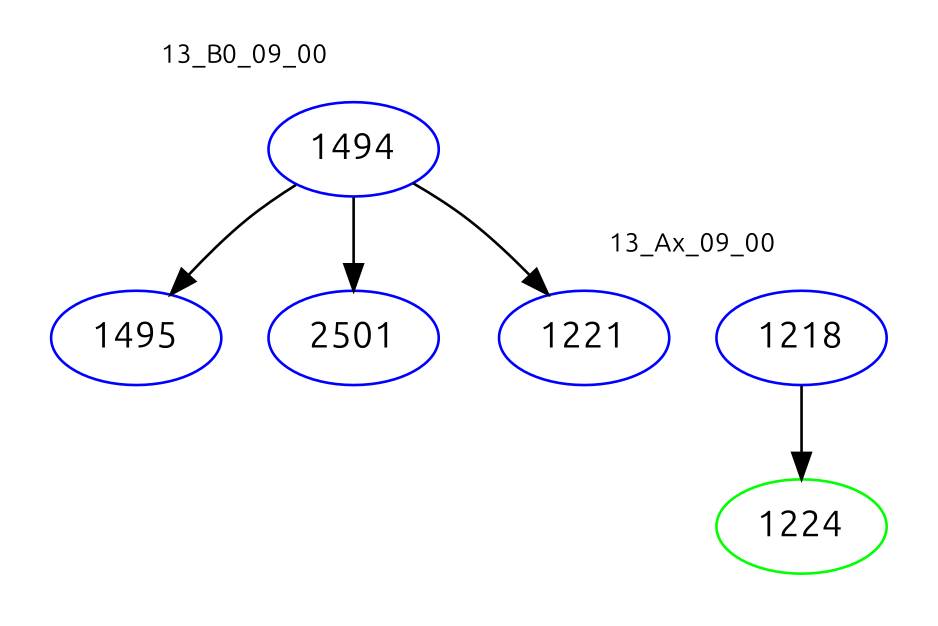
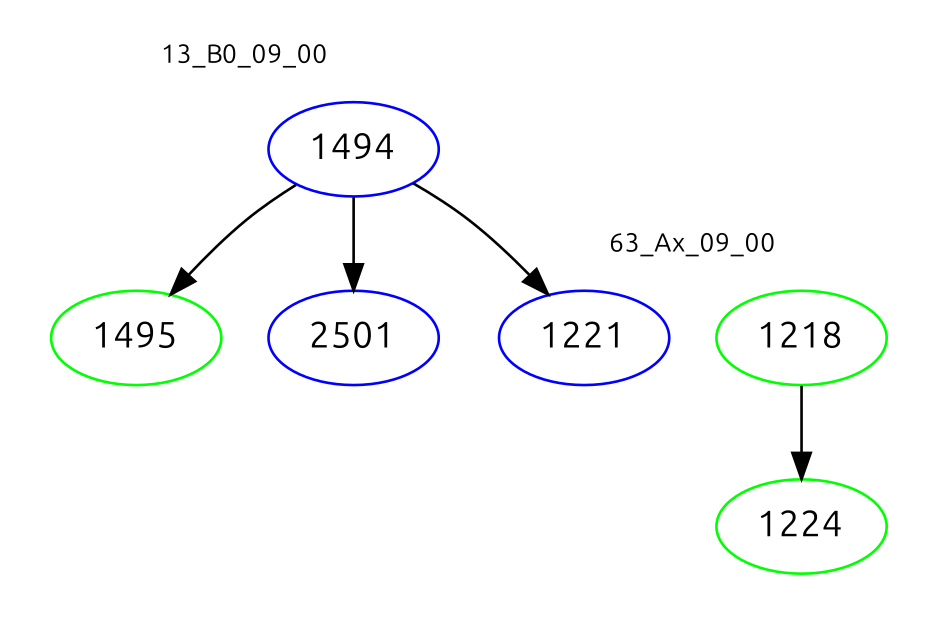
(693, 245) -> (693, 245)
(136, 338) -> (136, 338)
(802, 338) -> (802, 338)
